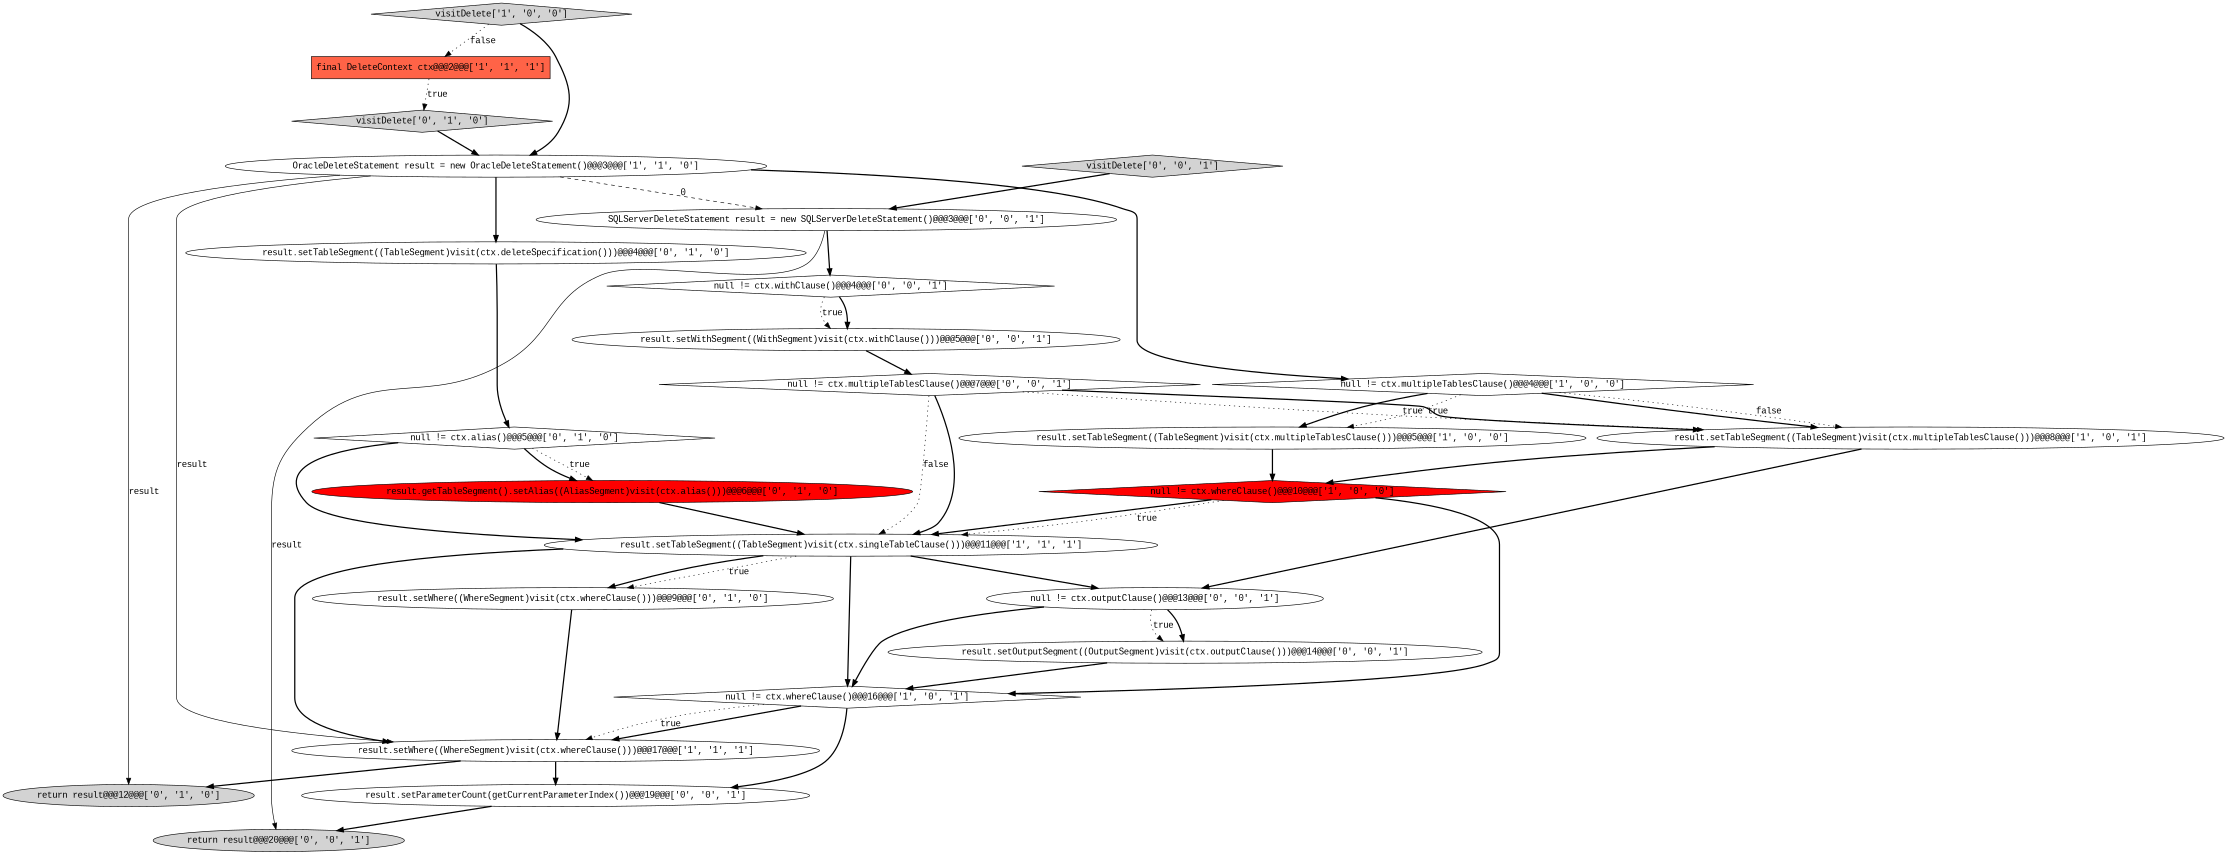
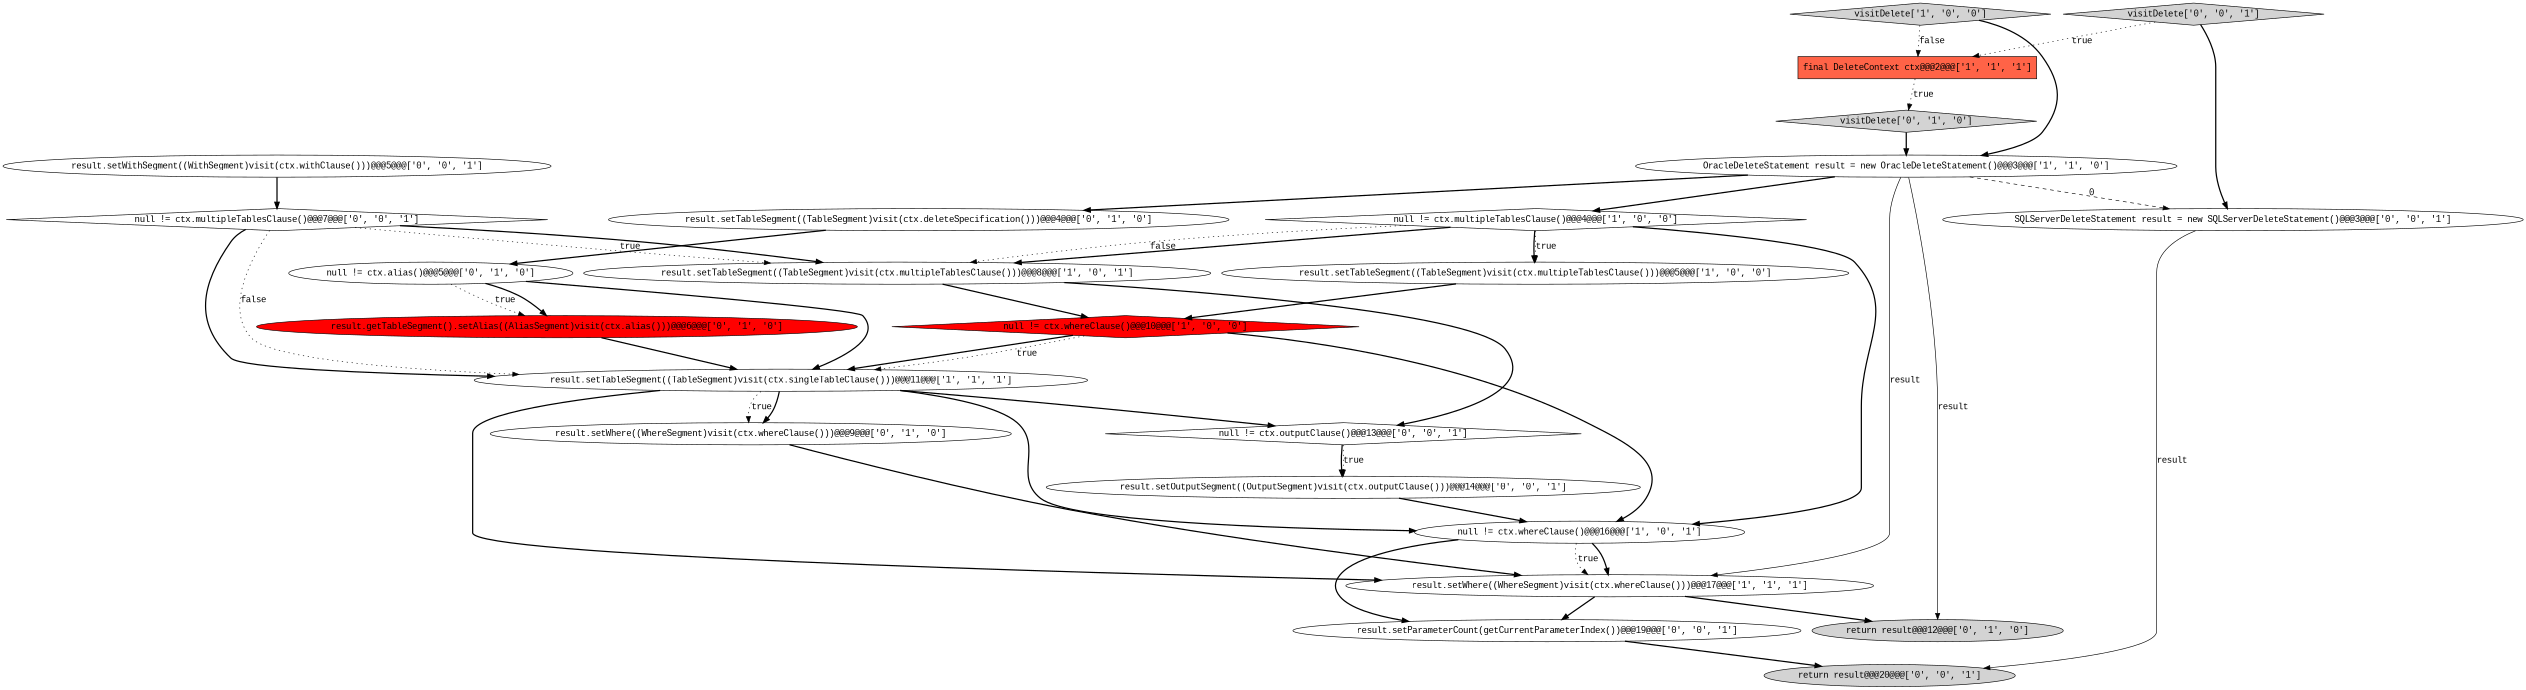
none -> (2067, 39)
(831, 286) -> none
(514, 438) -> (431, 273)
(1155, 599) -> (1343, 434)
(938, 622) -> (1871, 344)
(847, 697) -> (1580, 532)
